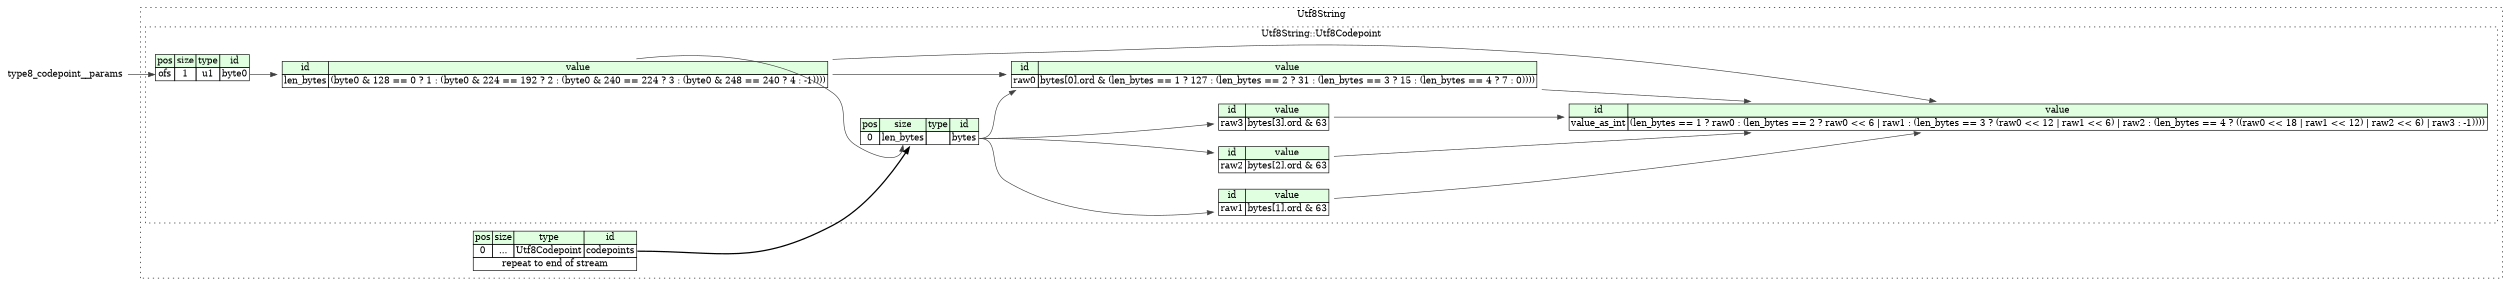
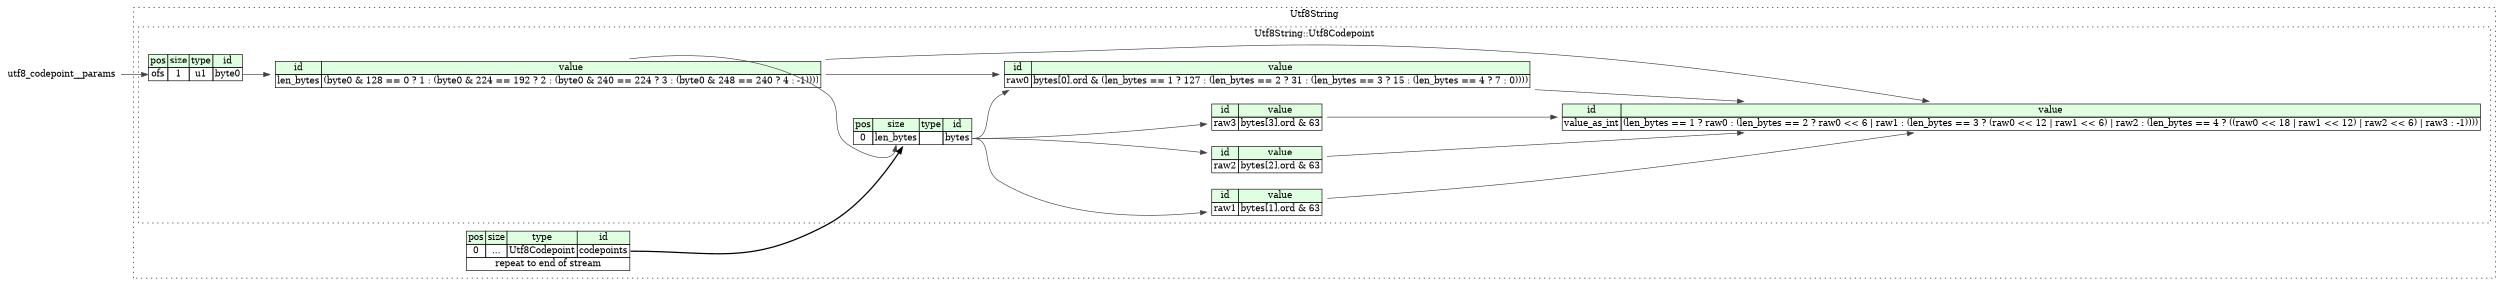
(65, 75) -> (62, 75)
